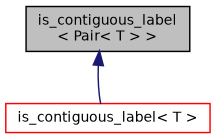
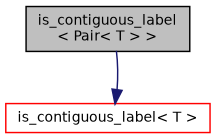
(98, 85) -> (118, 70)
